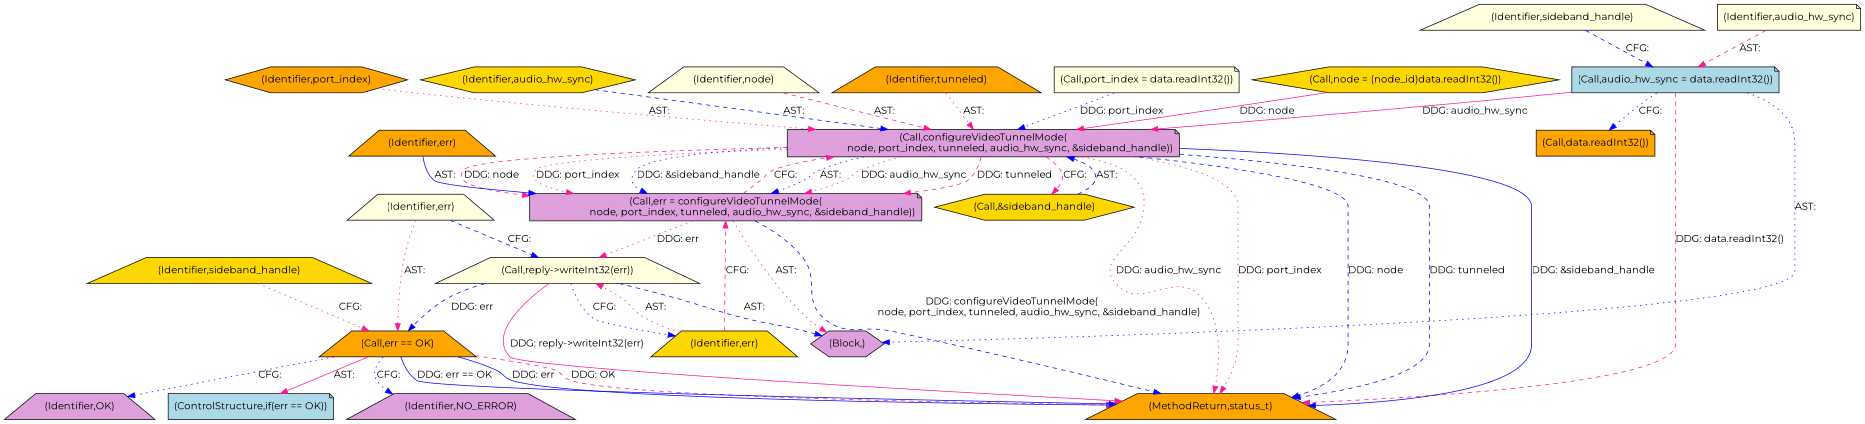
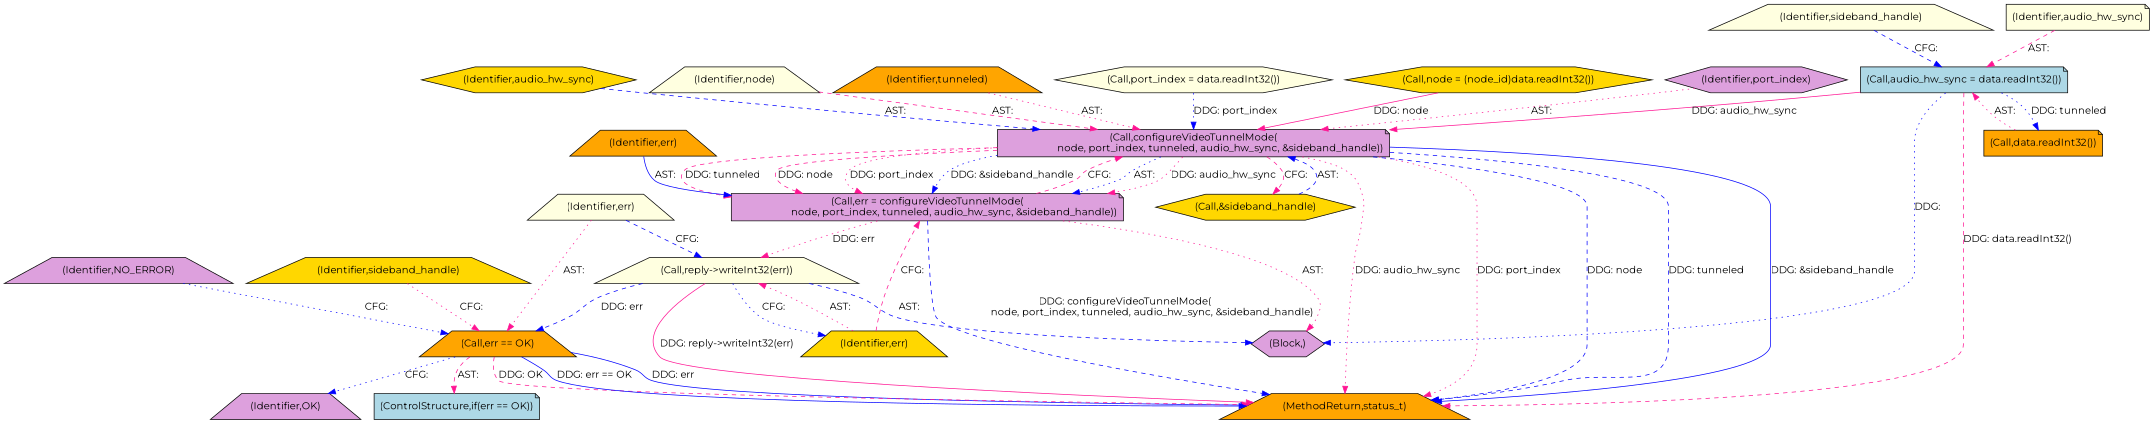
(316, 80) -> (1756, 80)
(1147, 80) -> (1194, 80)
(1652, 111) -> (2069, 111)
none -> (1994, 117)
(1807, 207) -> (1929, 207)
(328, 374) -> (458, 369)
(375, 375) -> (312, 308)
